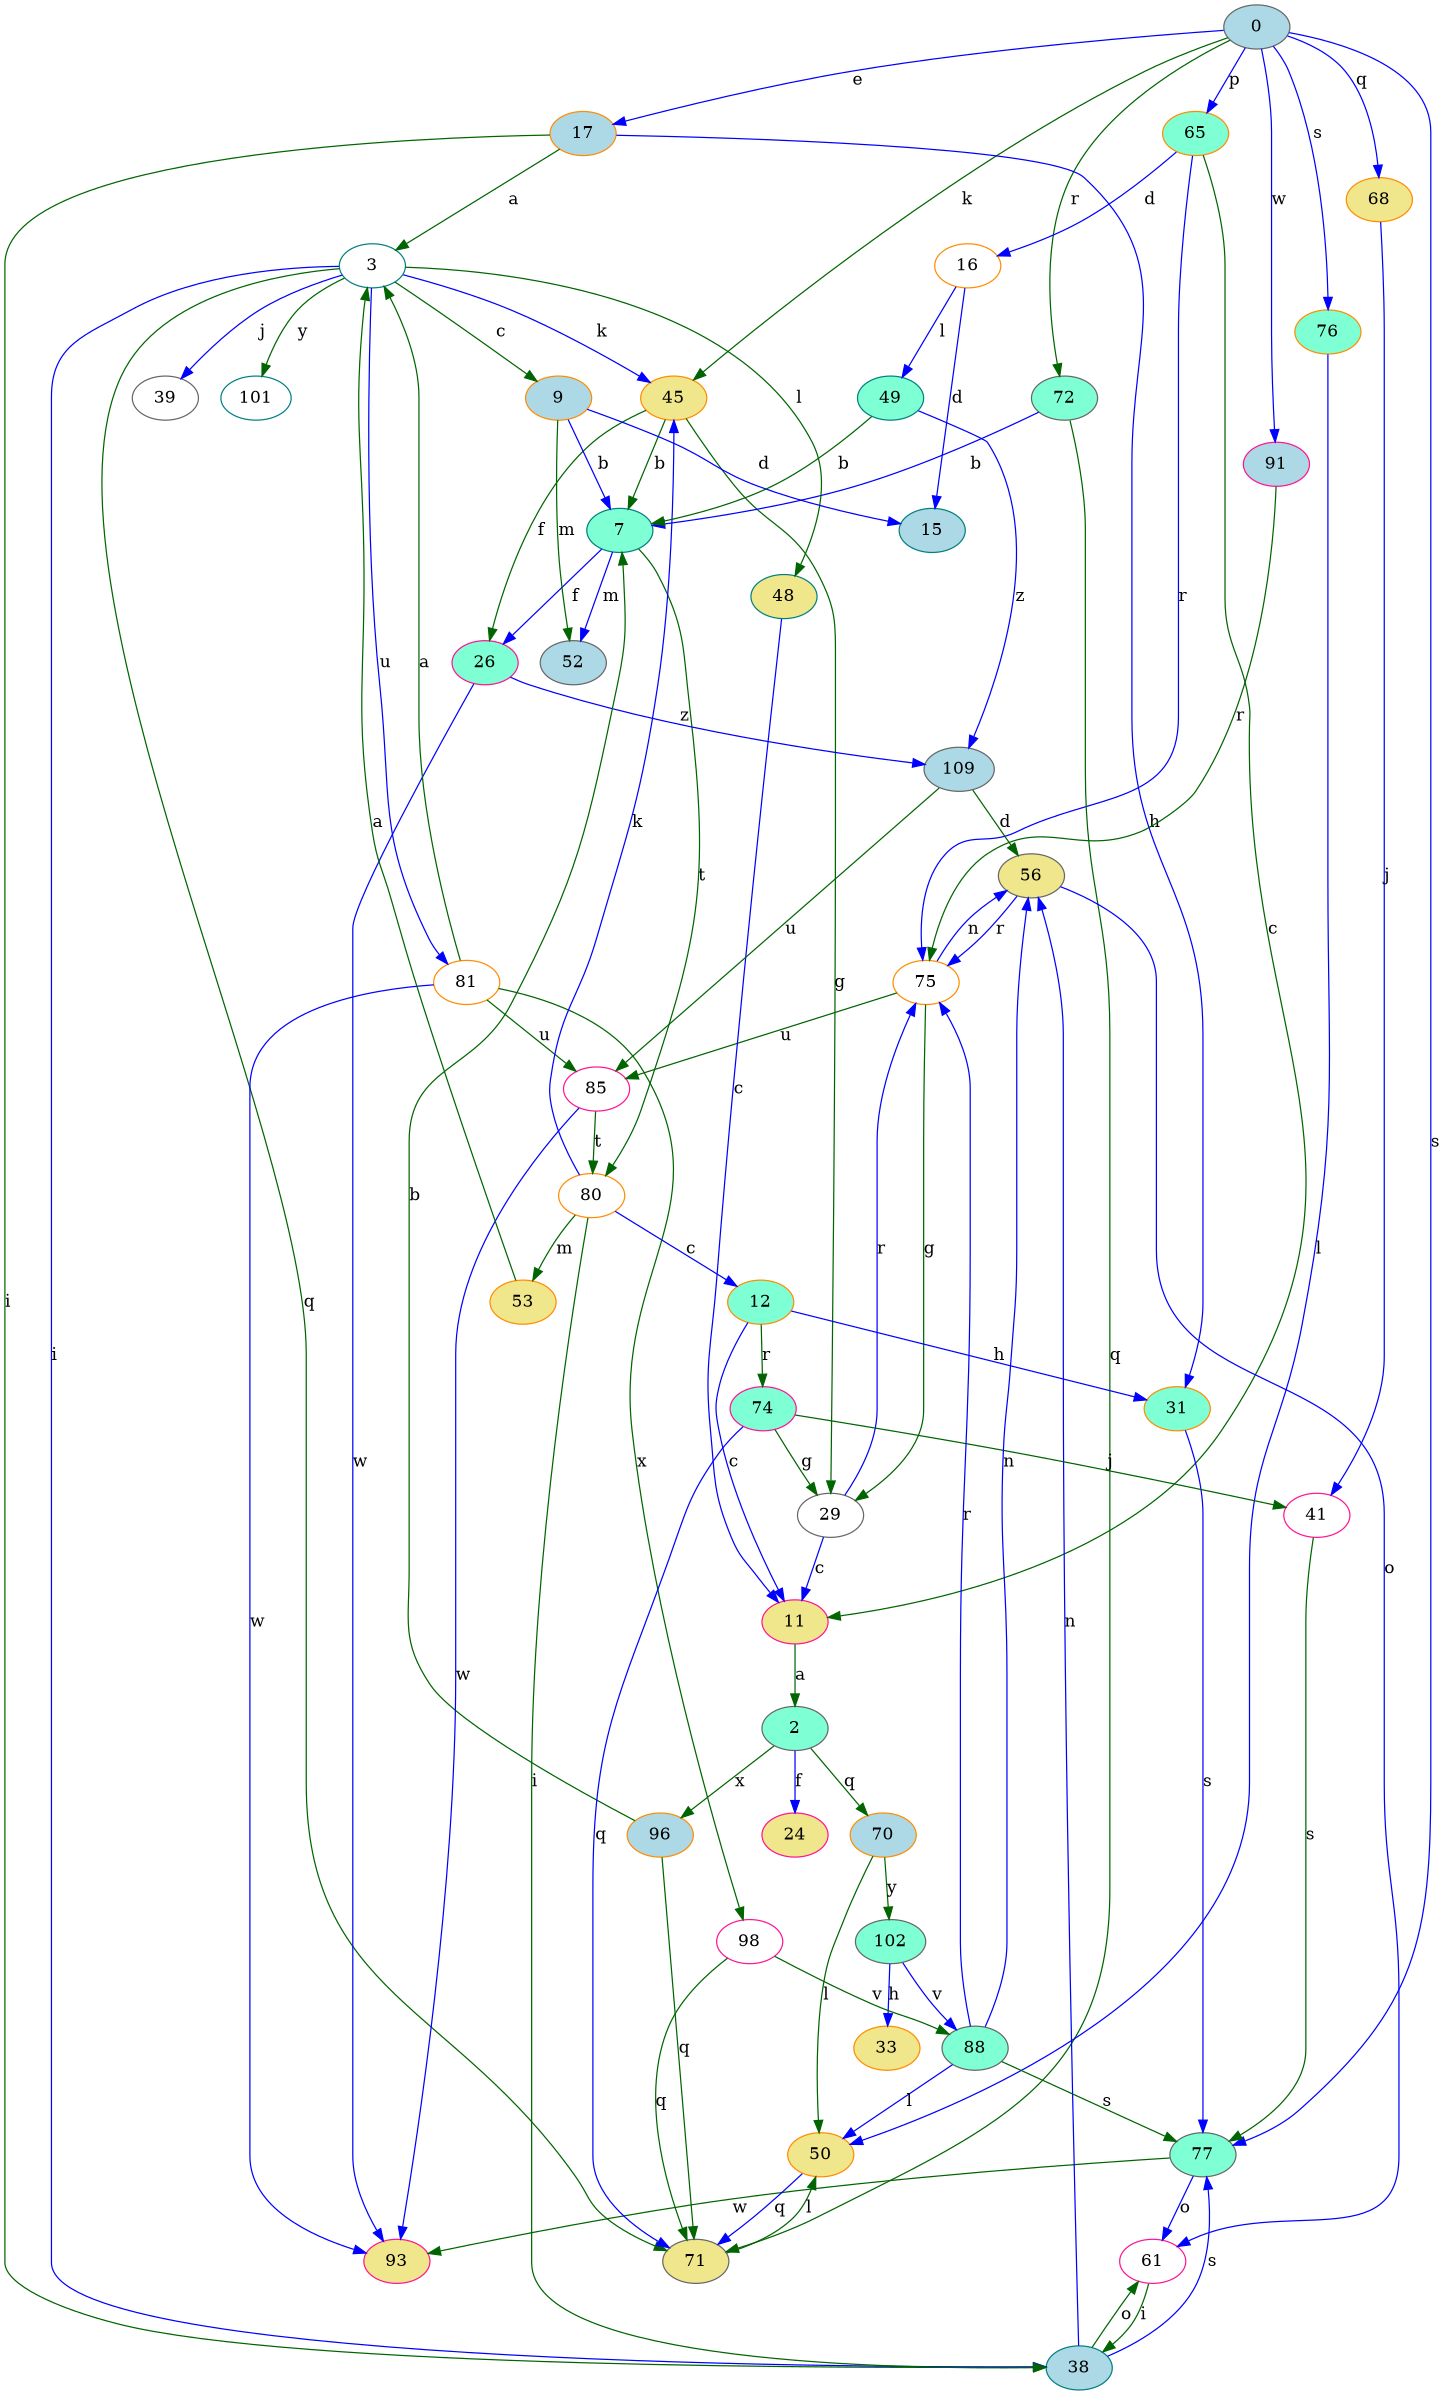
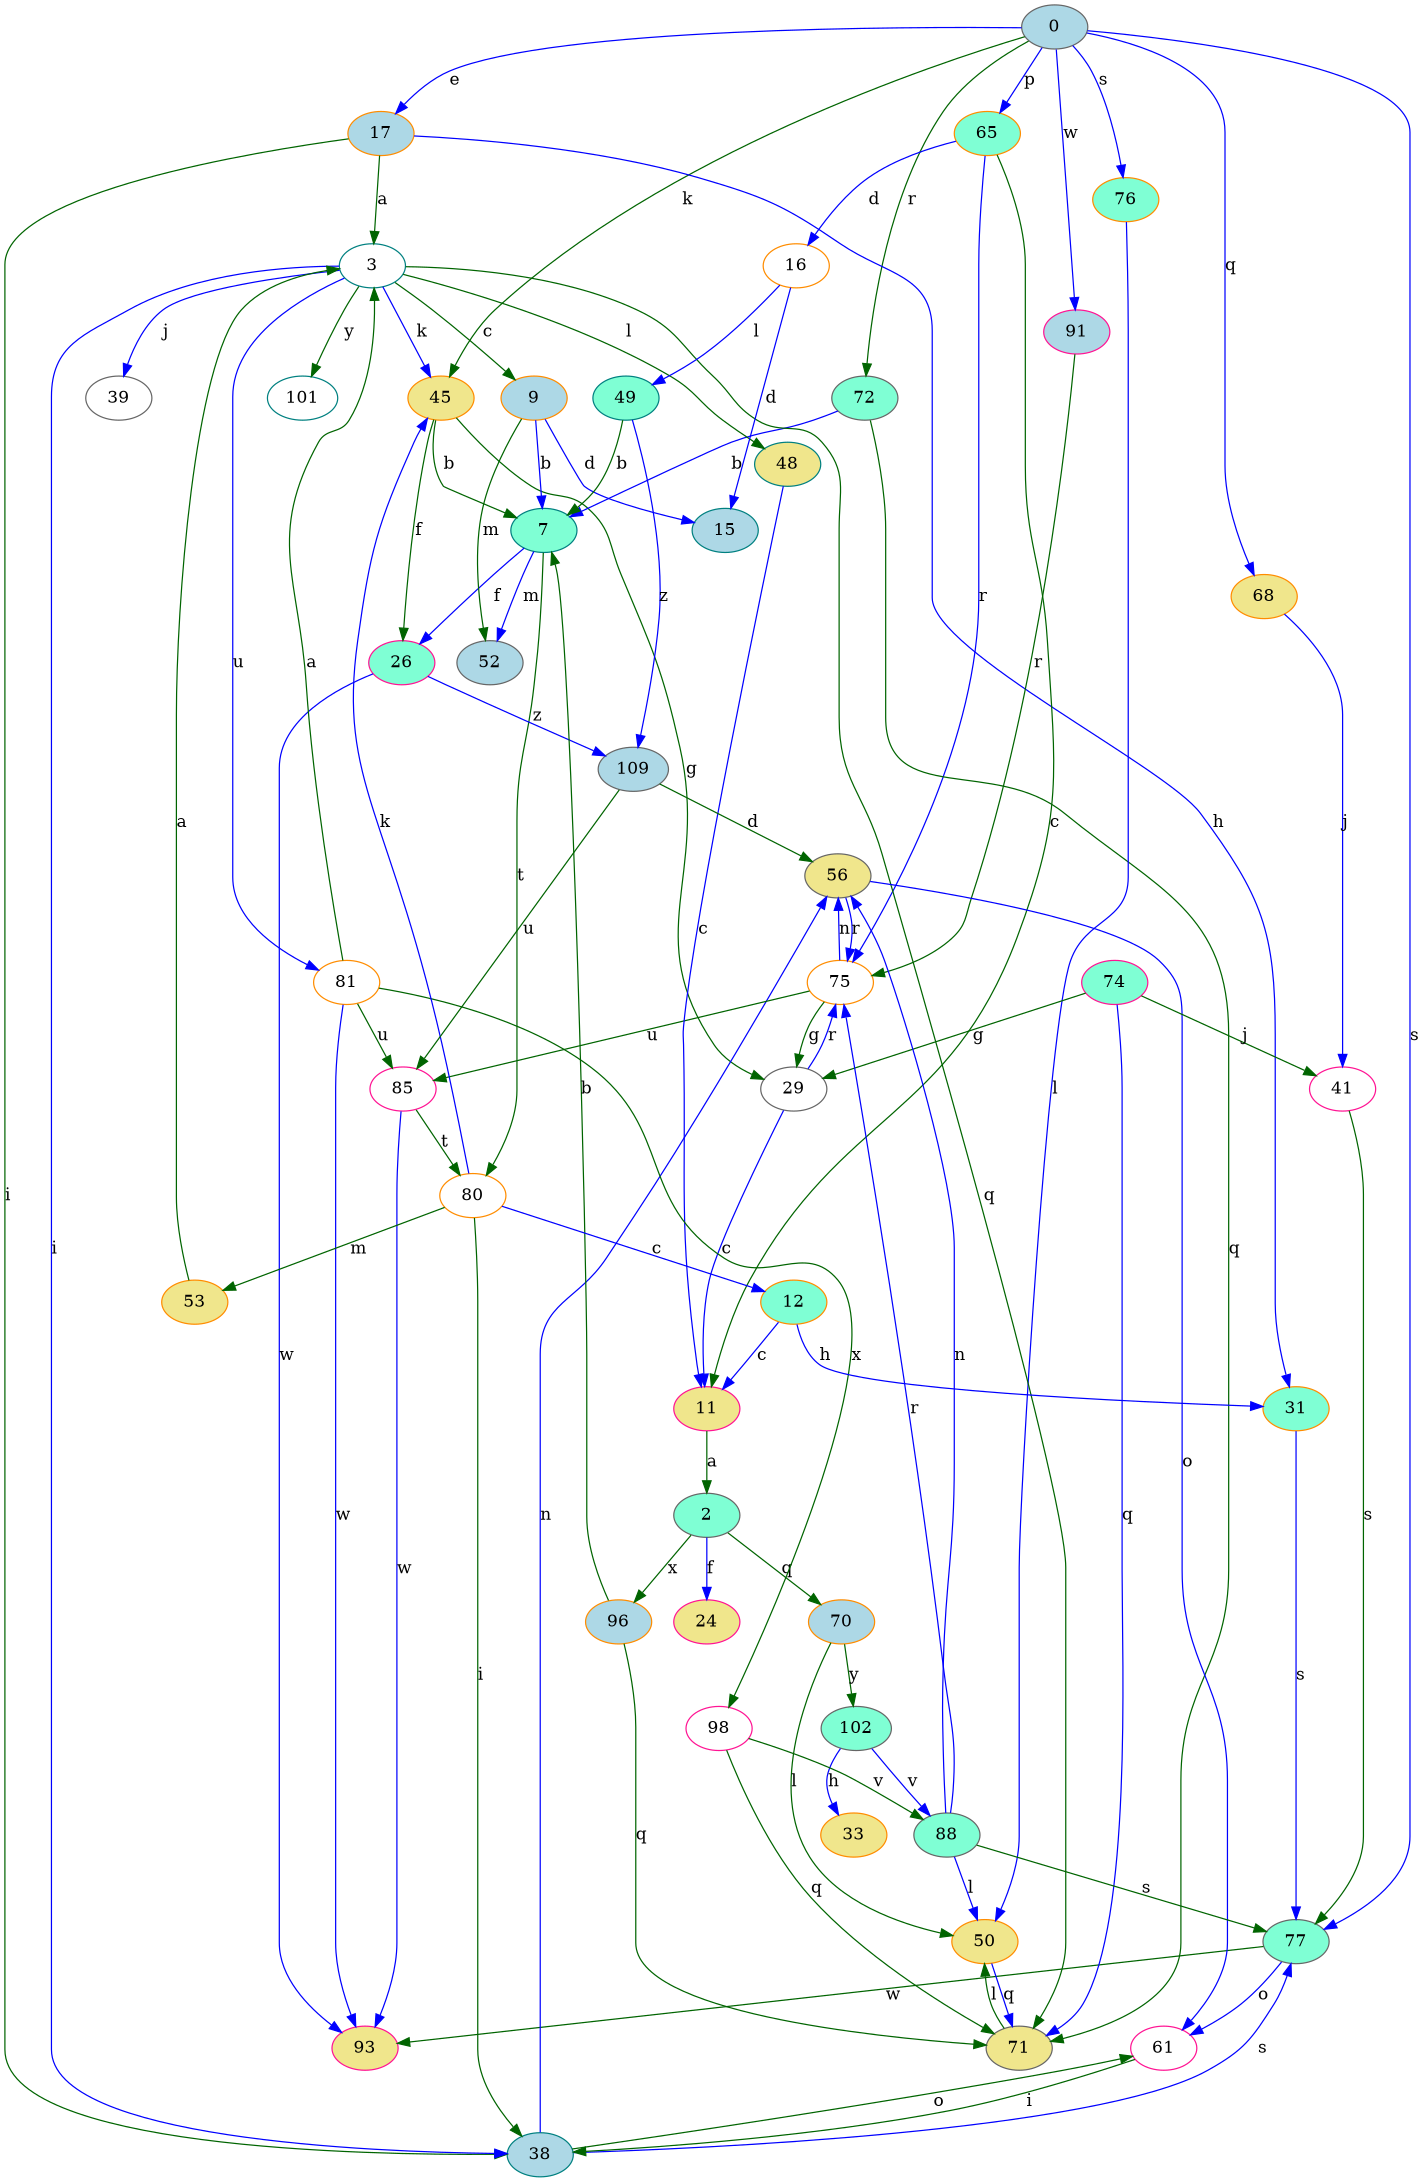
(762, 1349) -> none
